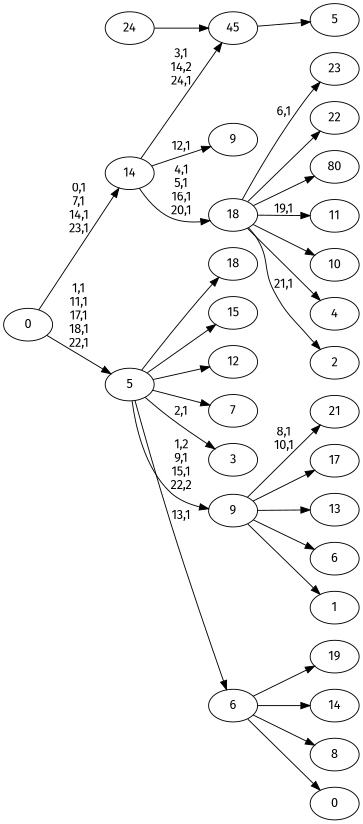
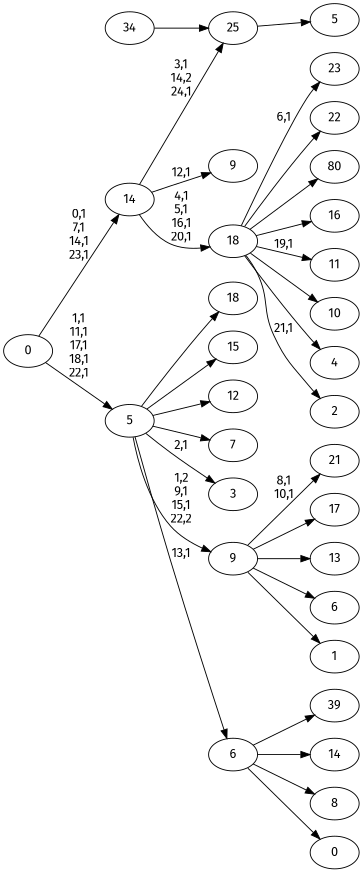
(130, 28) -> (130, 28)
(233, 28) -> (233, 28)
none -> (335, 216)
(335, 657) -> (335, 706)
